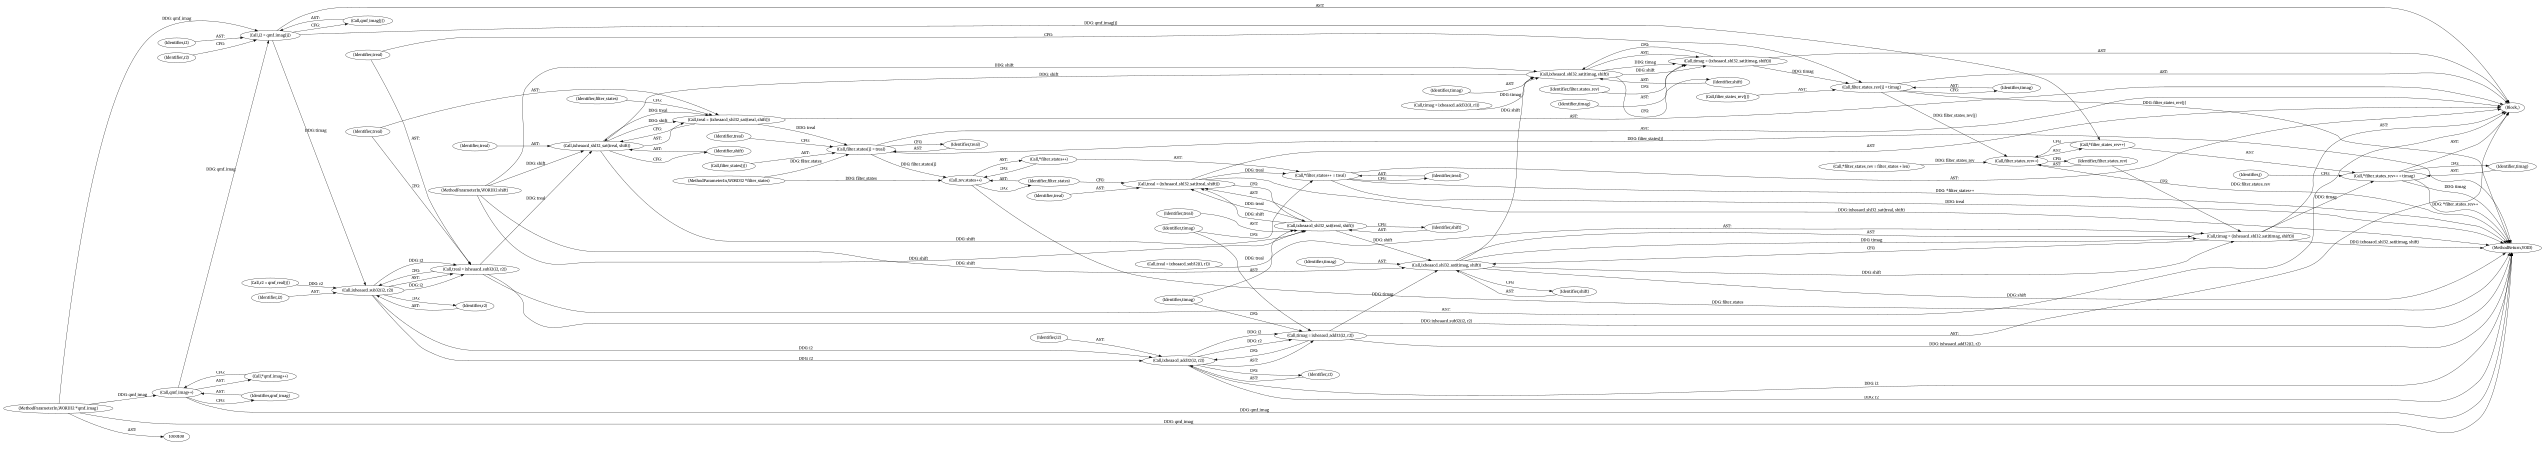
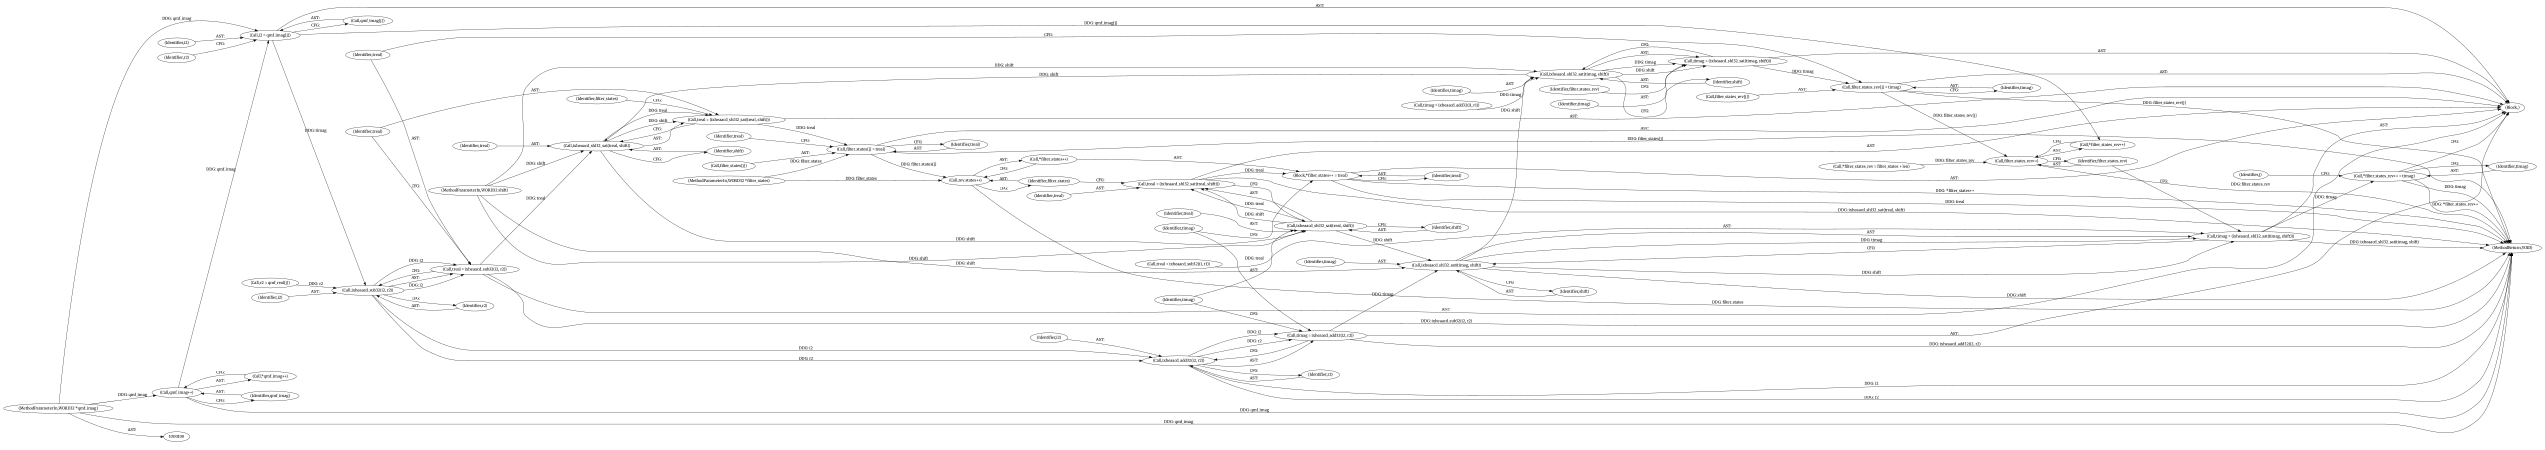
(2455, 142) -> (2455, 142)
(2241, 160) -> none
(1320, 176) -> (1320, 176)
